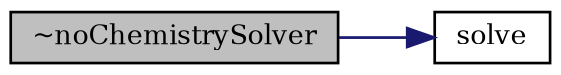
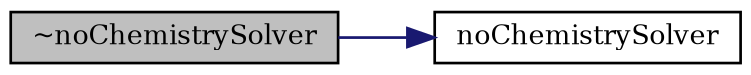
(492, 38) -> (588, 38)
